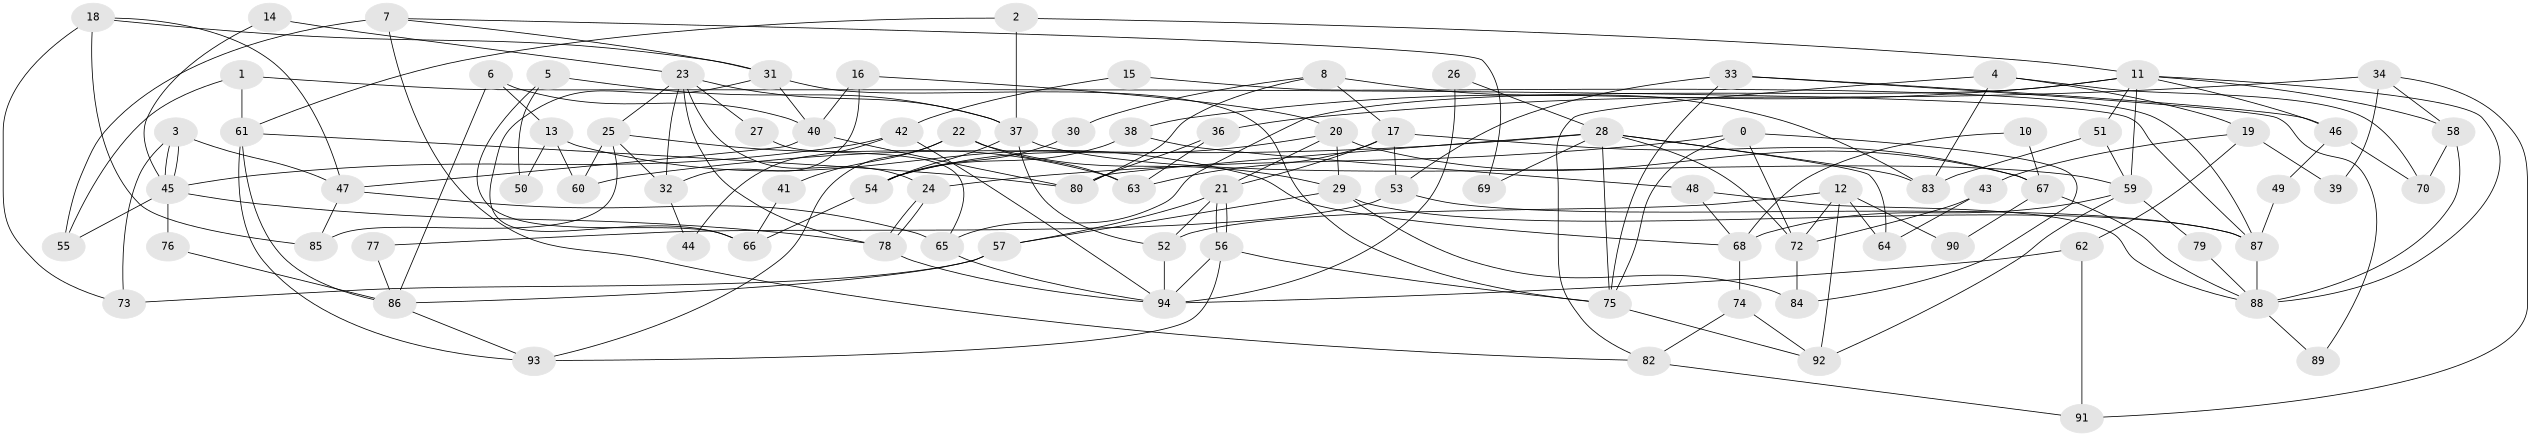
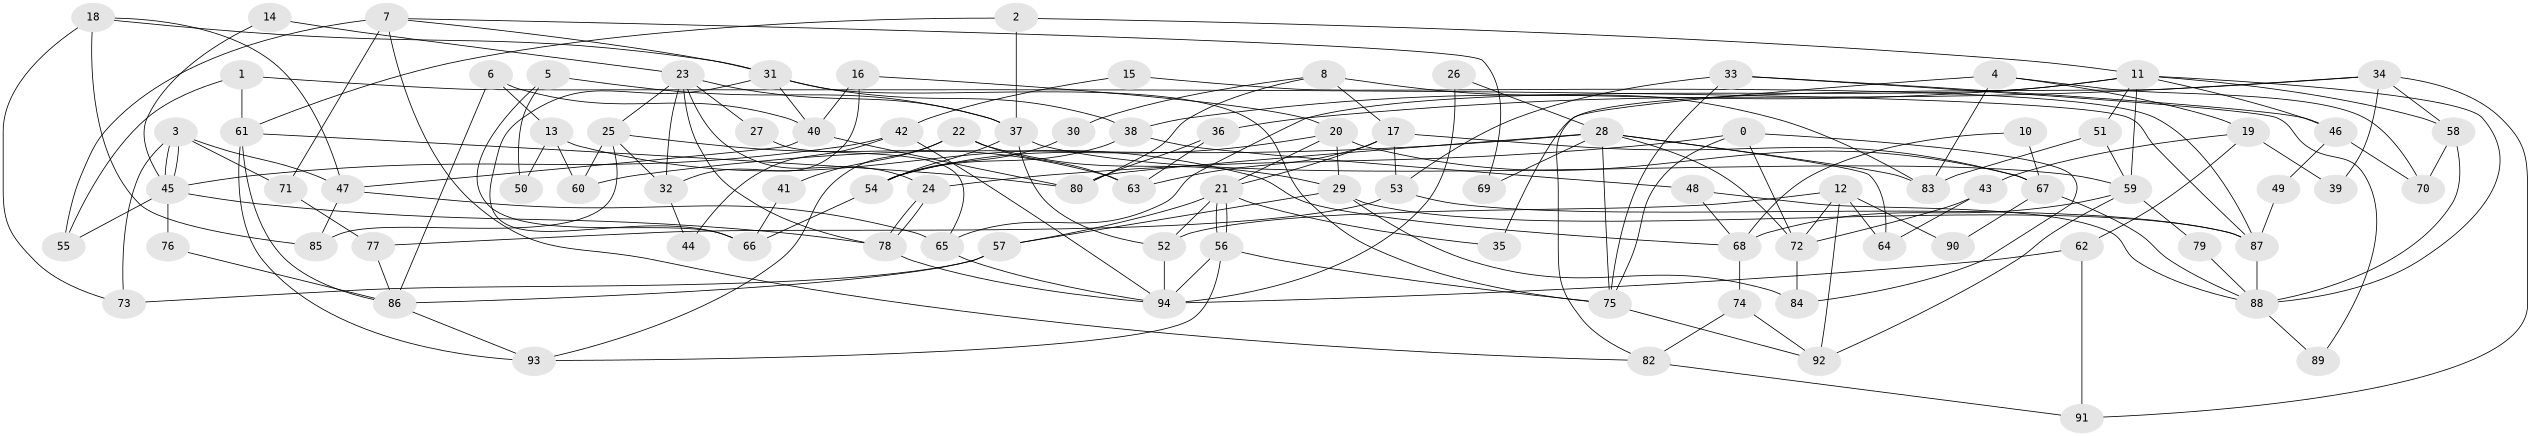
none -> (953, 99)
none -> (286, 189)
none -> (1499, 247)
